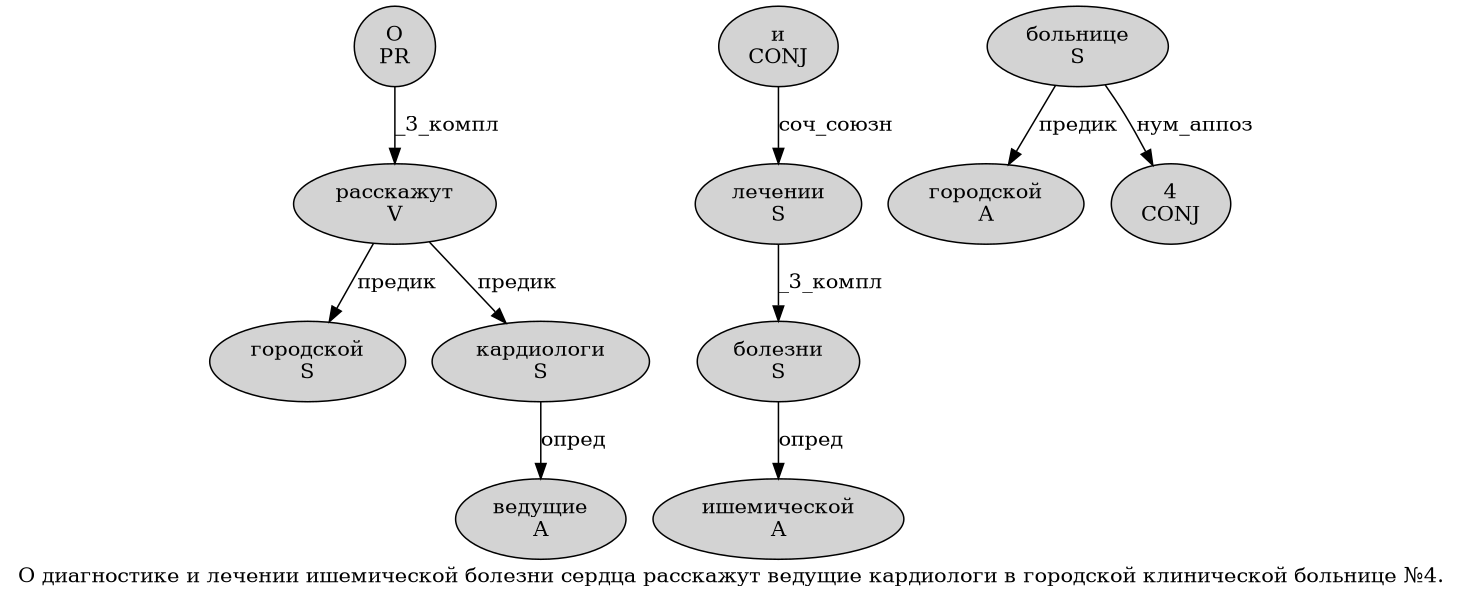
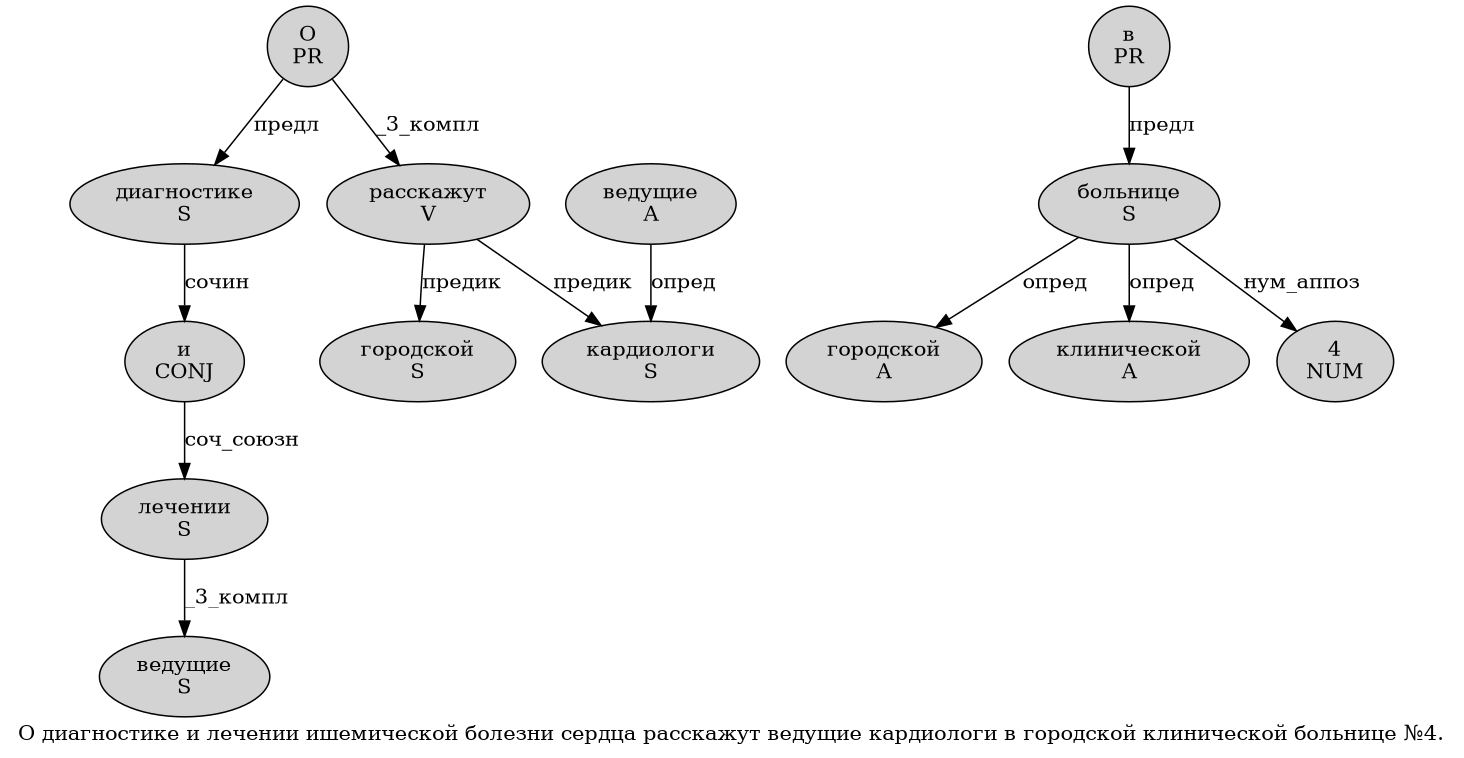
none -> (1129, 46)
(1079, 125) -> (1055, 283)
none -> (185, 204)
(1171, 204) -> (1335, 362)
(778, 362) -> (185, 677)
none -> (1129, 362)
(541, 433) -> (651, 275)
(778, 519) -> none
